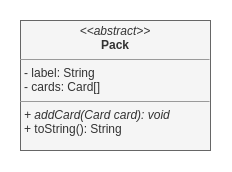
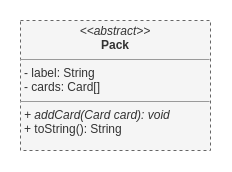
(116, 86) -> (116, 86)
